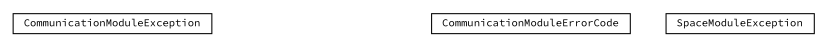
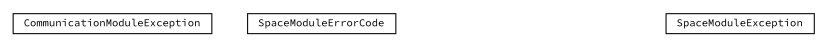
none -> (321, 23)
(530, 23) -> none
